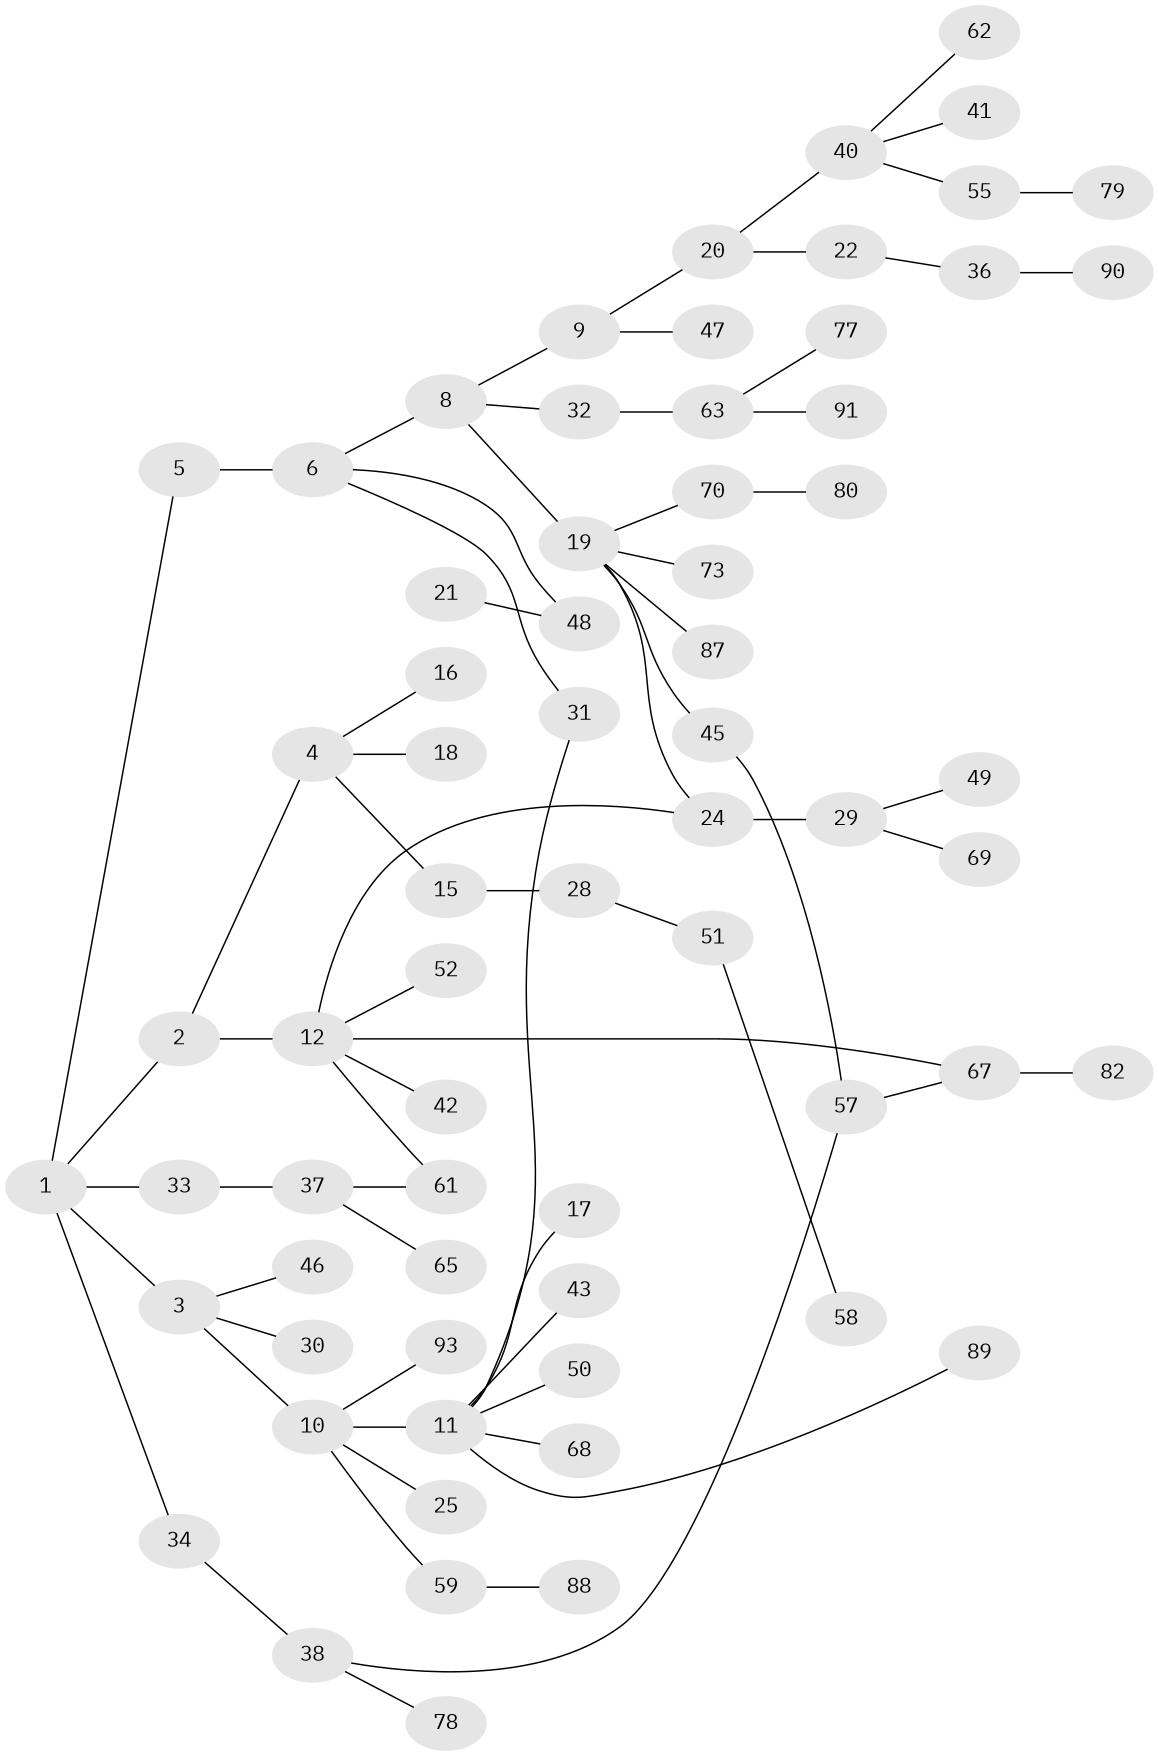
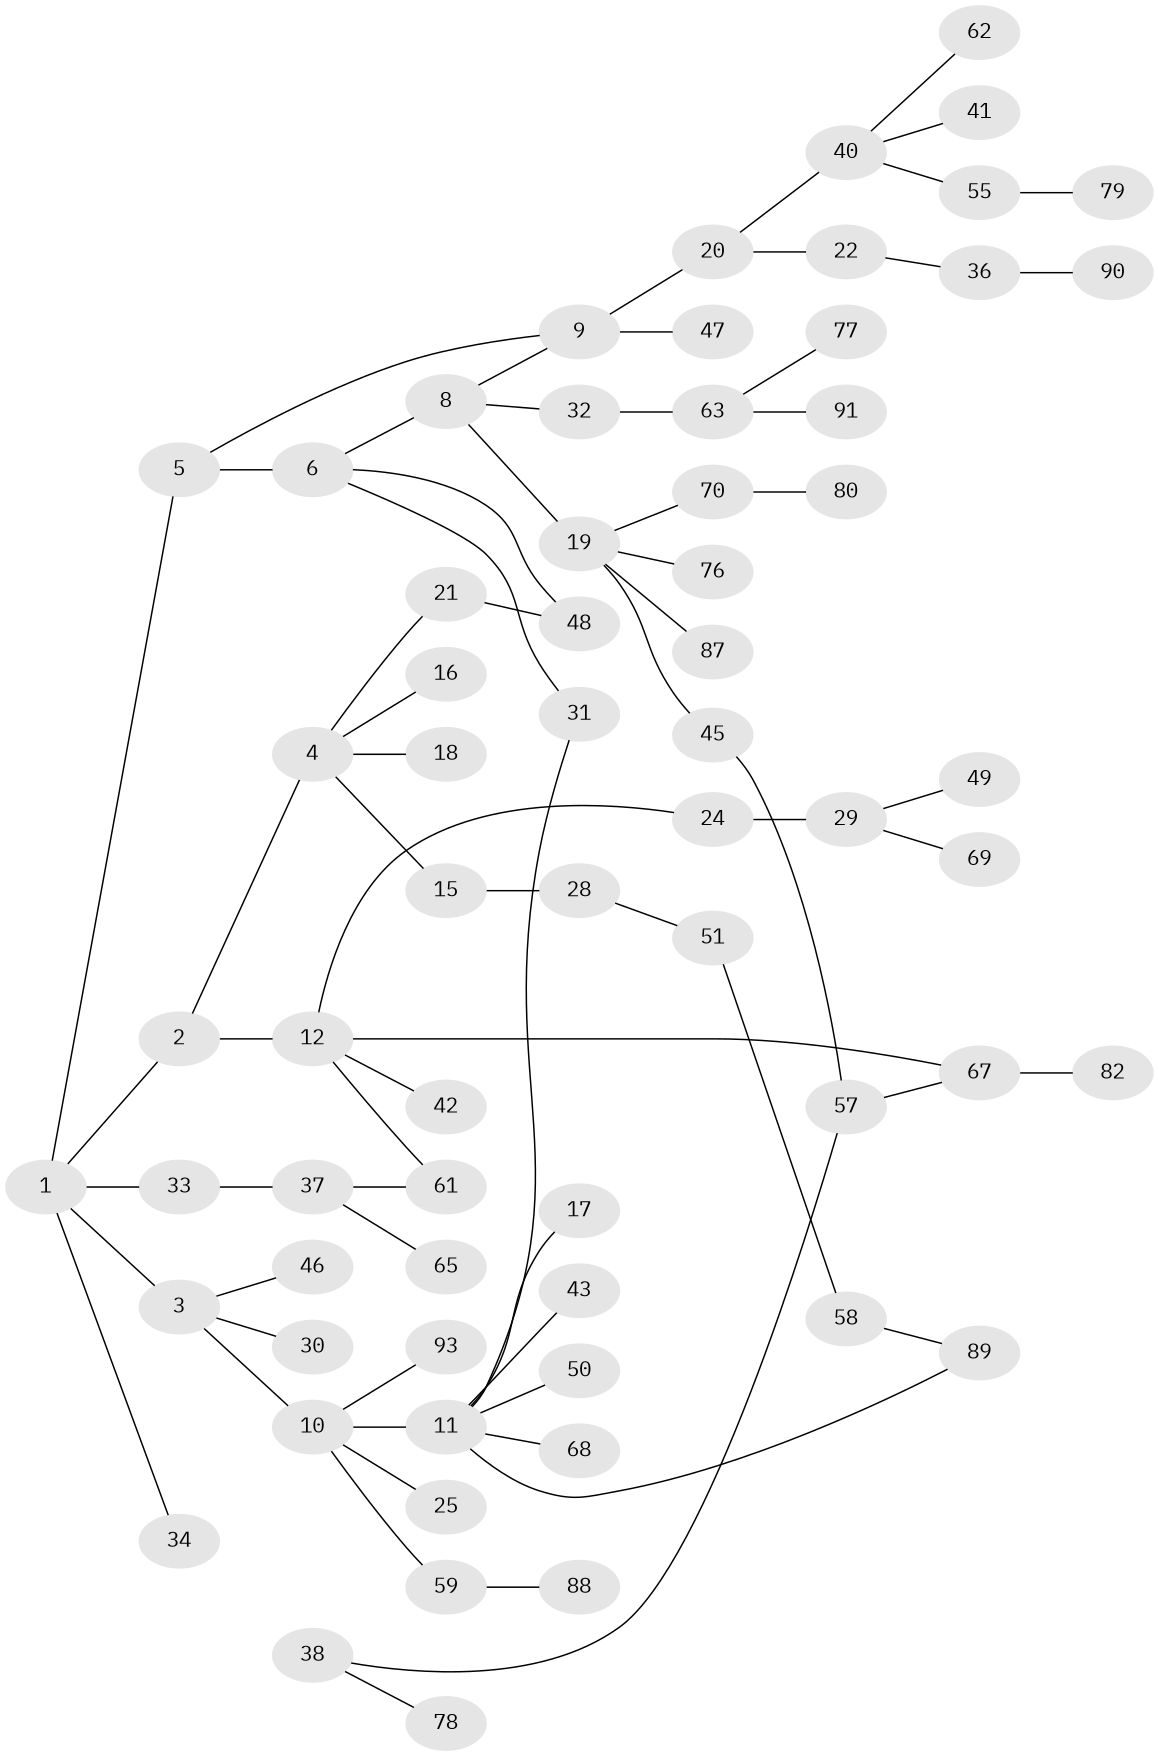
none -> (369, 375)
(713, 572) -> (713, 572)
none -> (375, 672)
(647, 681) -> none
(446, 971) -> none
none -> (913, 1336)
(246, 1598) -> none
